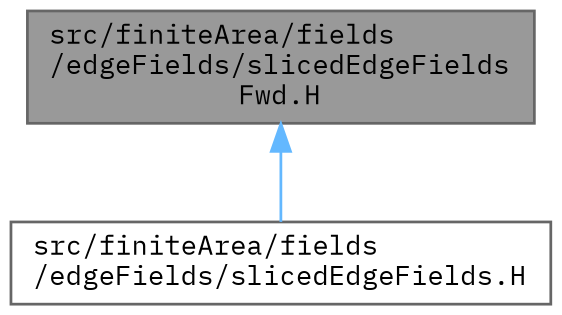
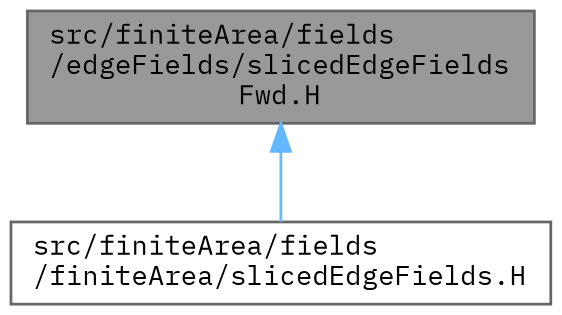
(281, 263) -> (281, 263)
